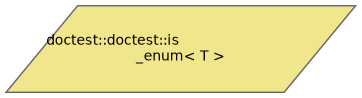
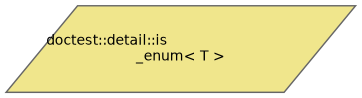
(181, 49) -> (181, 49)
